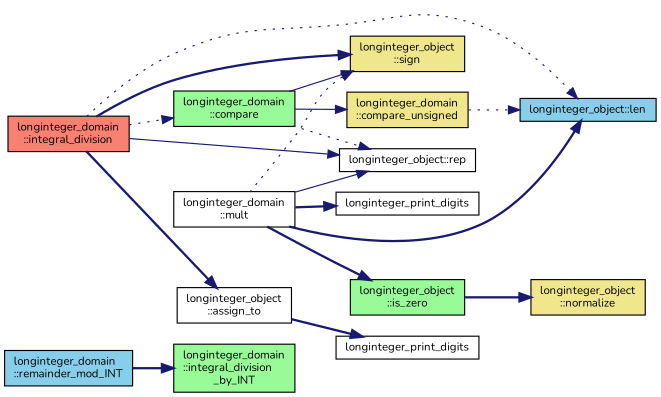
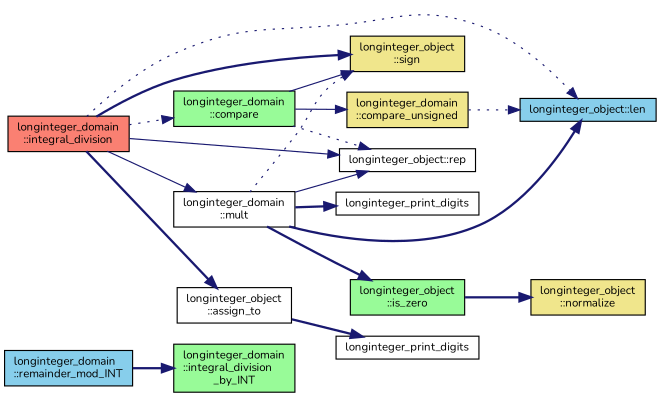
none -> (146, 169)
